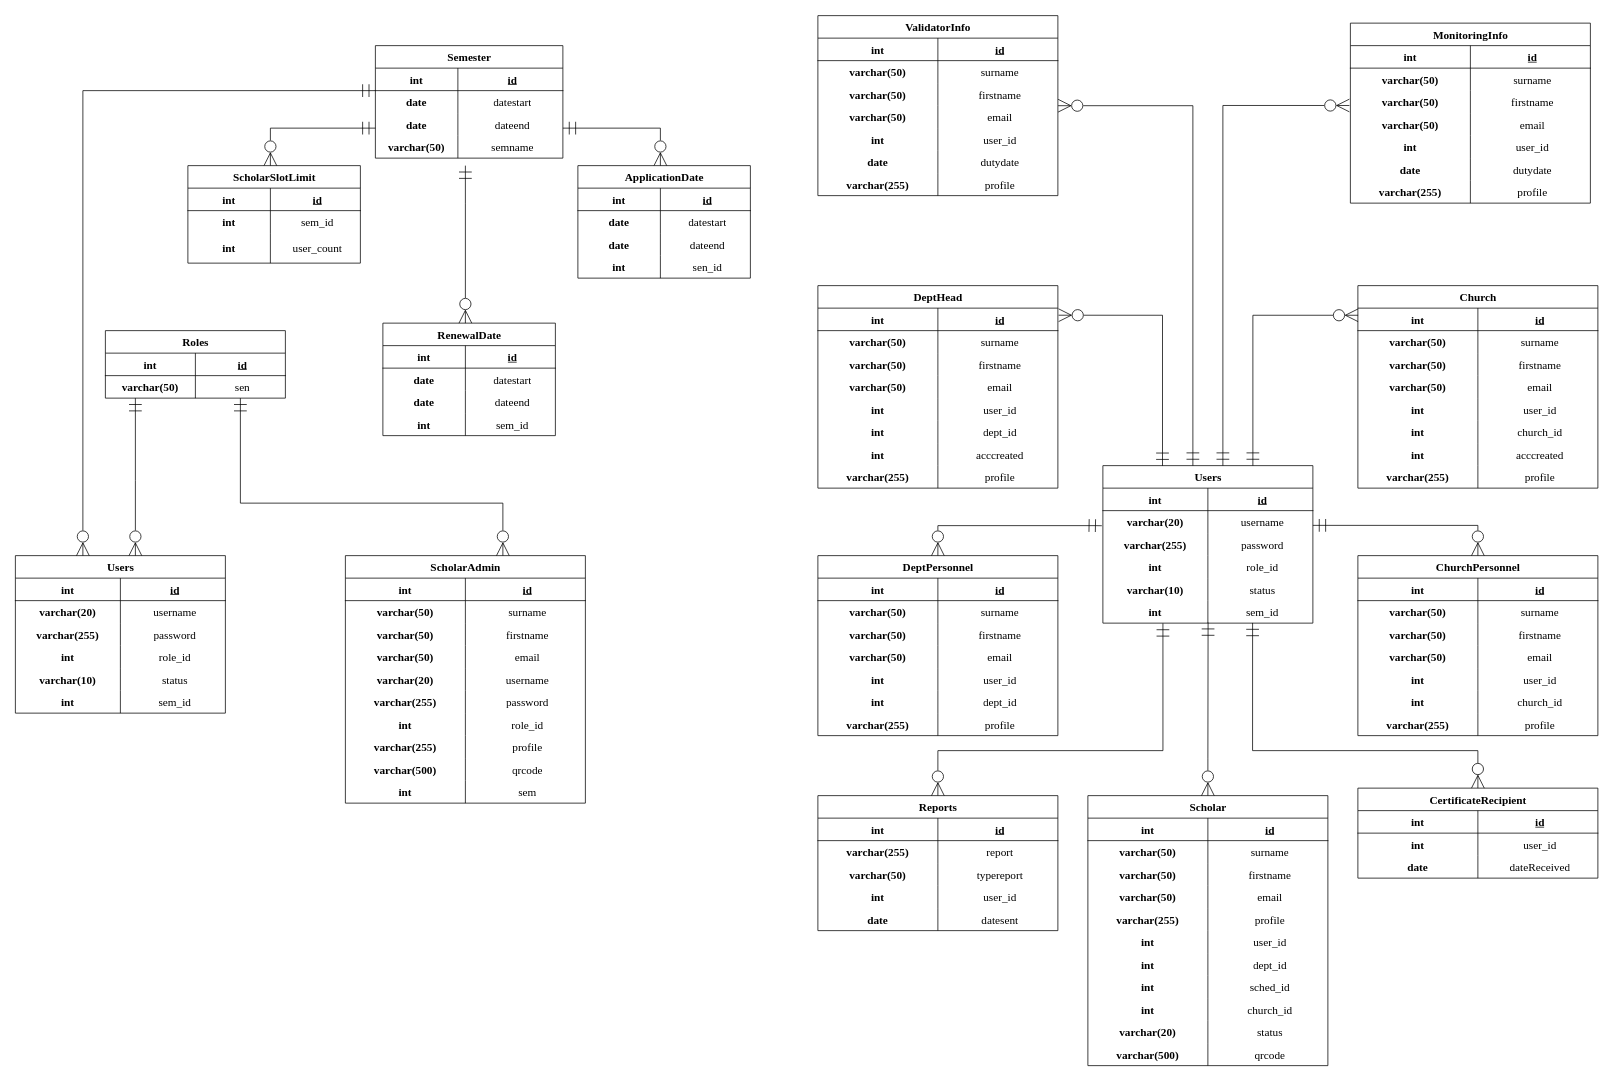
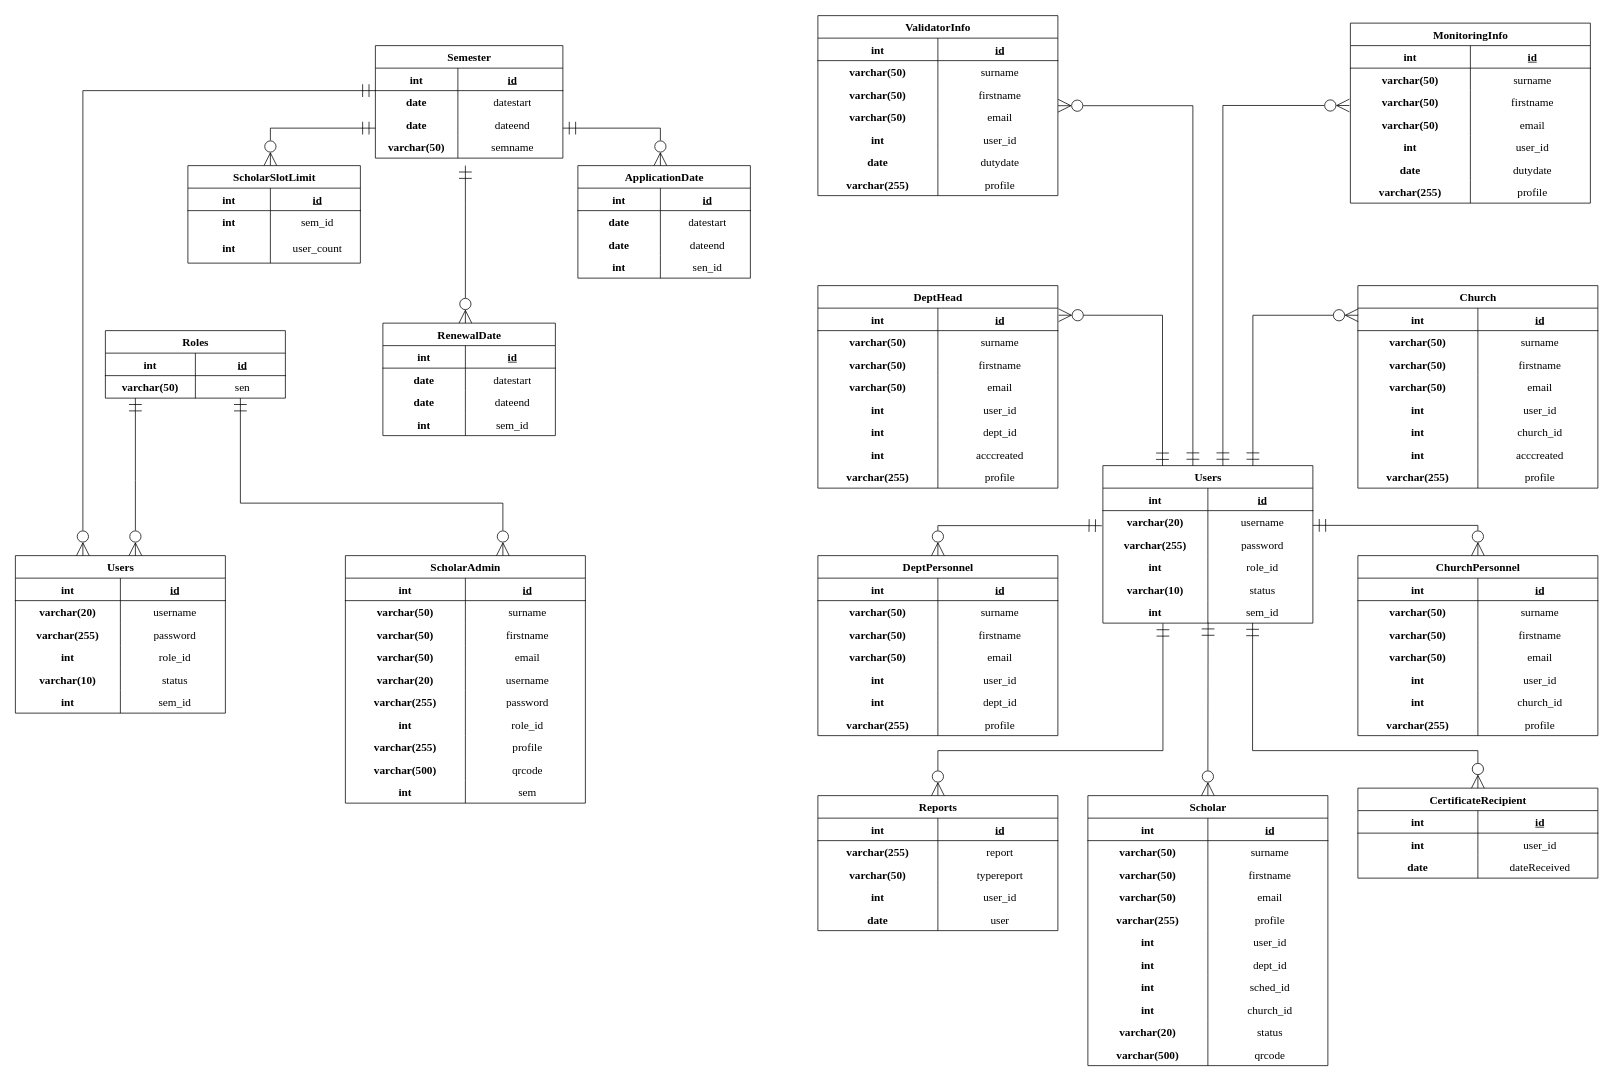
(1000, 919) -> (1000, 919)
